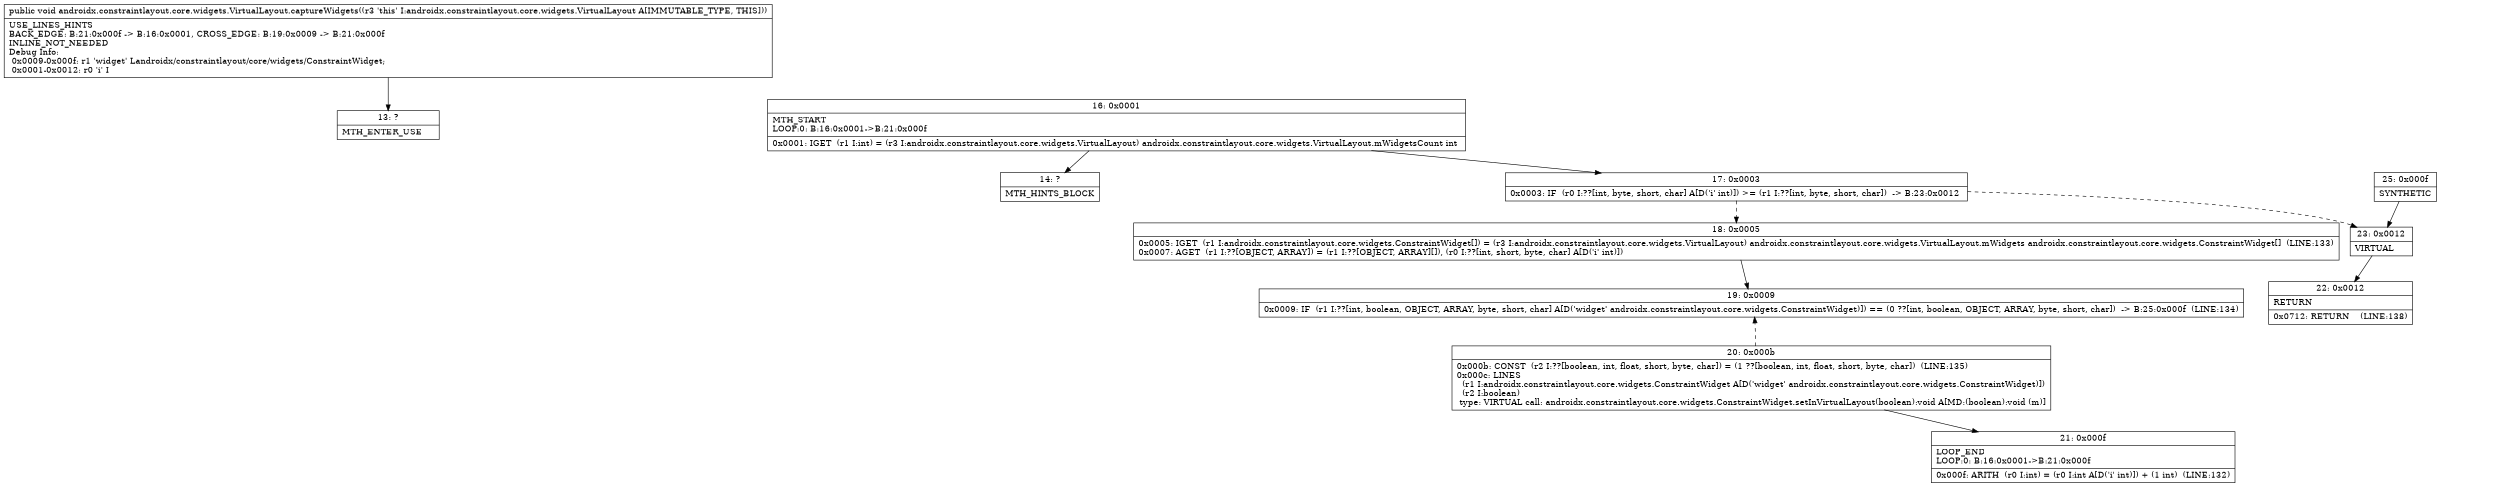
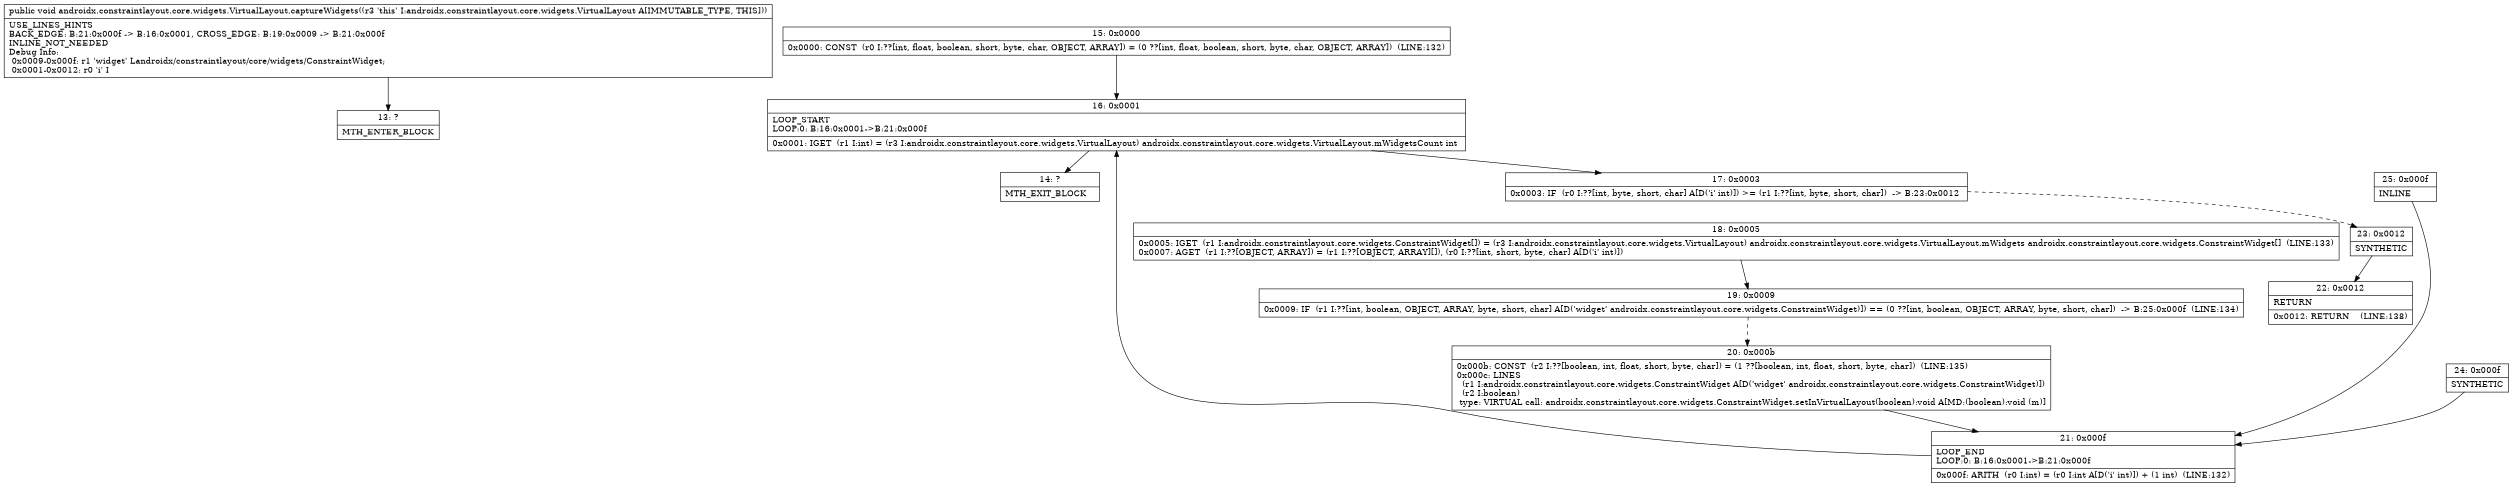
none -> (1117, 41)
(800, 120) -> (801, 120)
(382, 132) -> (388, 132)
(1050, 194) -> (1046, 194)
(2405, 194) -> (2396, 194)
(1736, 209) -> none
(2395, 212) -> (2391, 356)
(2375, 248) -> (2381, 248)
(2341, 317) -> (2341, 317)
(1755, 335) -> (1748, 328)
none -> (2477, 378)
none -> (1422, 407)
